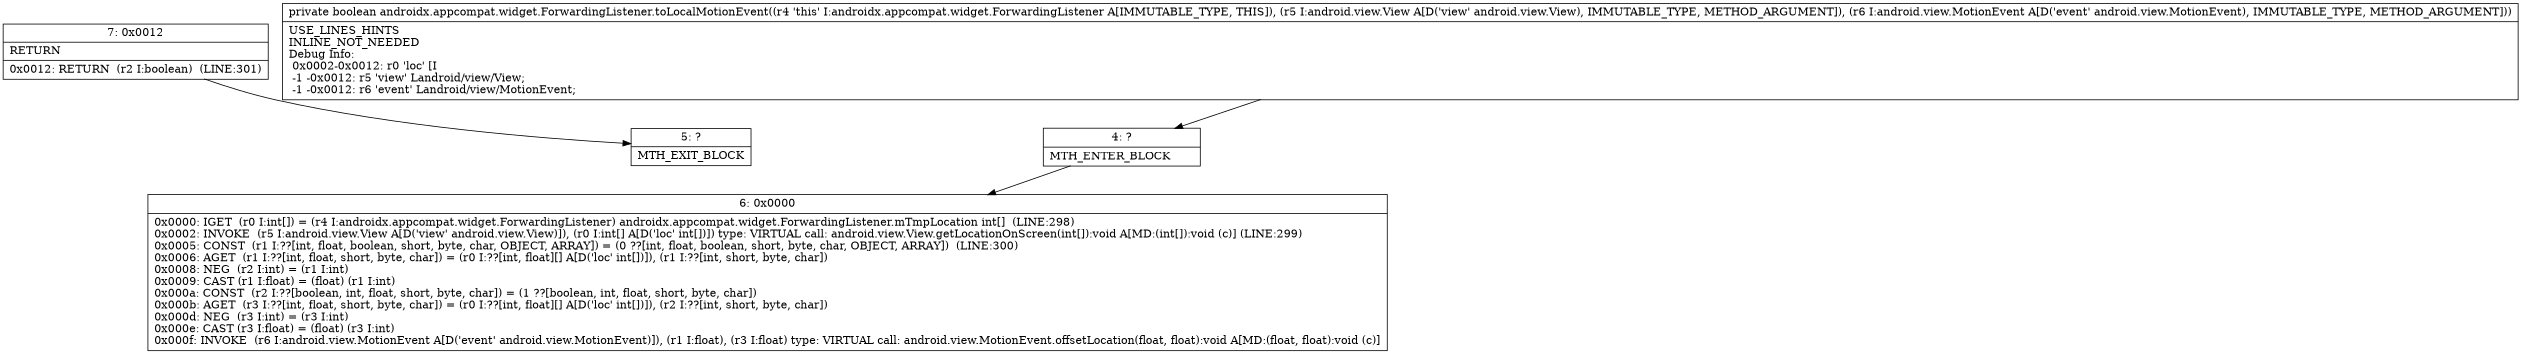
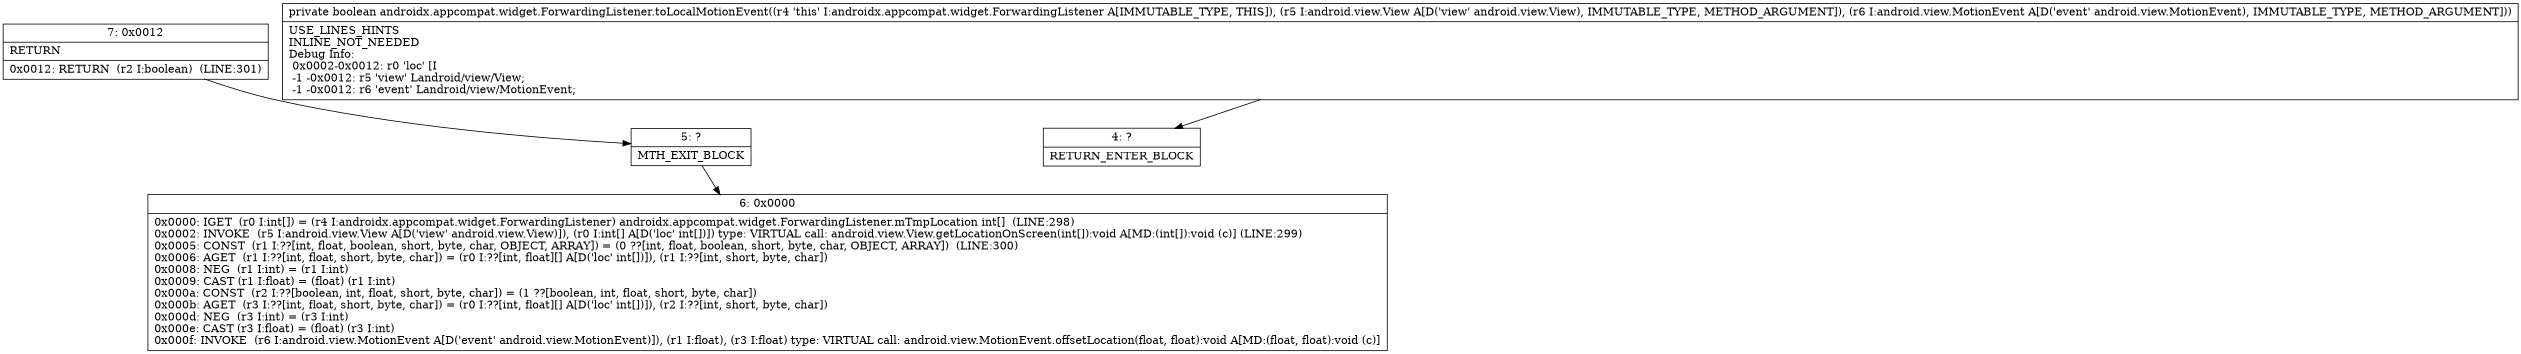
(1110, 156) -> (1122, 156)
(1033, 179) -> (709, 177)
(253, 270) -> (253, 270)
